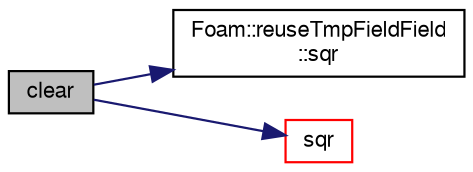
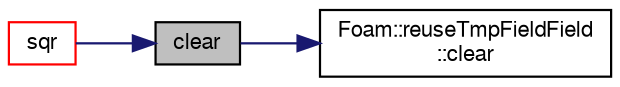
(319, 43) -> (466, 43)
(178, 115) -> (104, 43)
